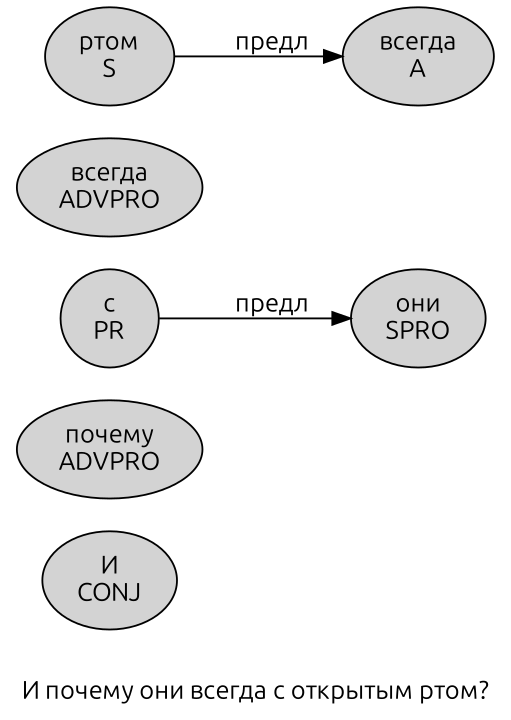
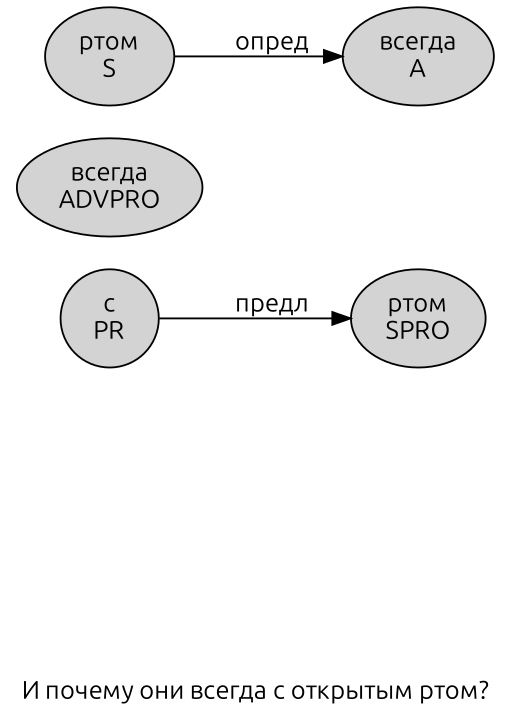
(272, 43) -> (272, 43)
(418, 318) -> (418, 318)
(110, 449) -> none
(110, 580) -> none
